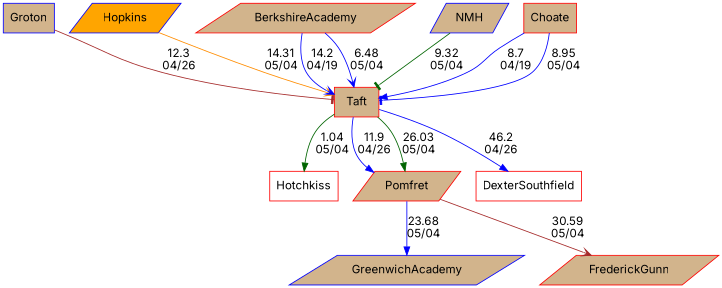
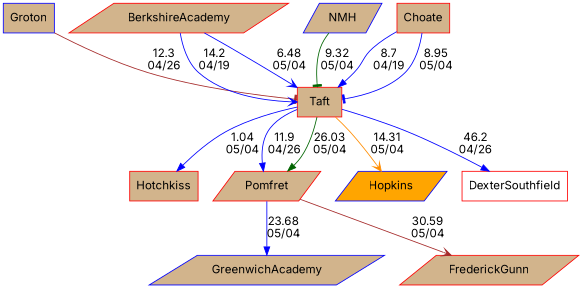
(242, 64) -> (357, 140)
(314, 135) -> (235, 127)
(304, 186) -> (164, 186)
